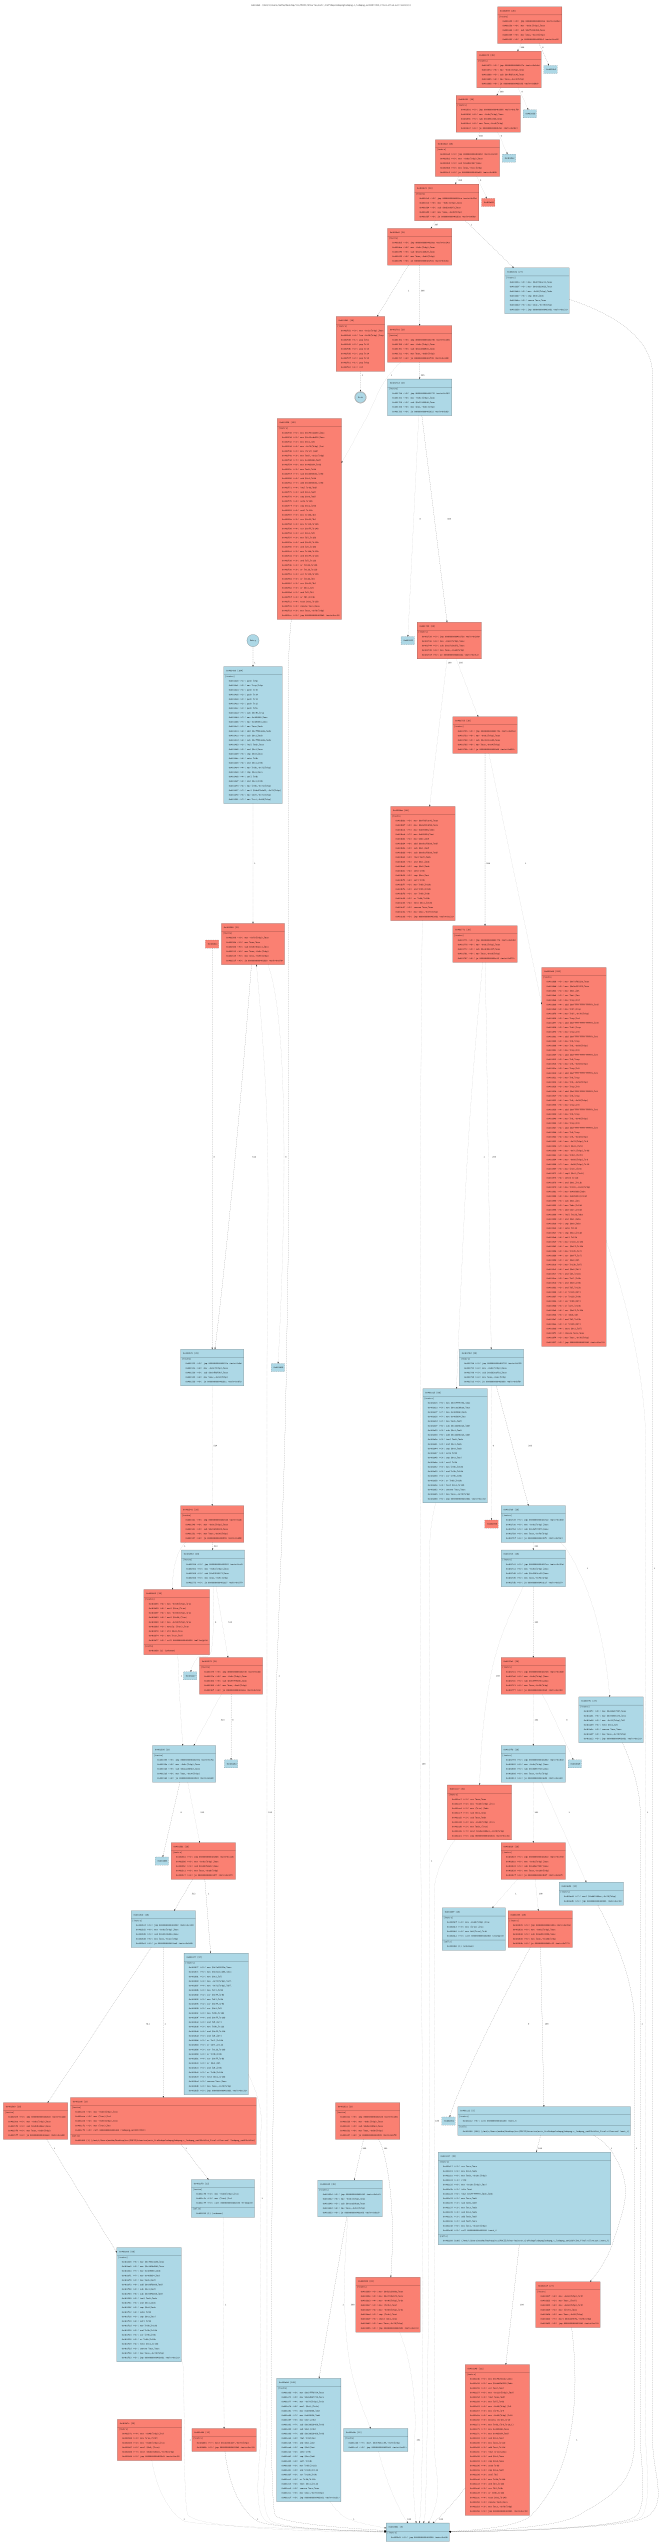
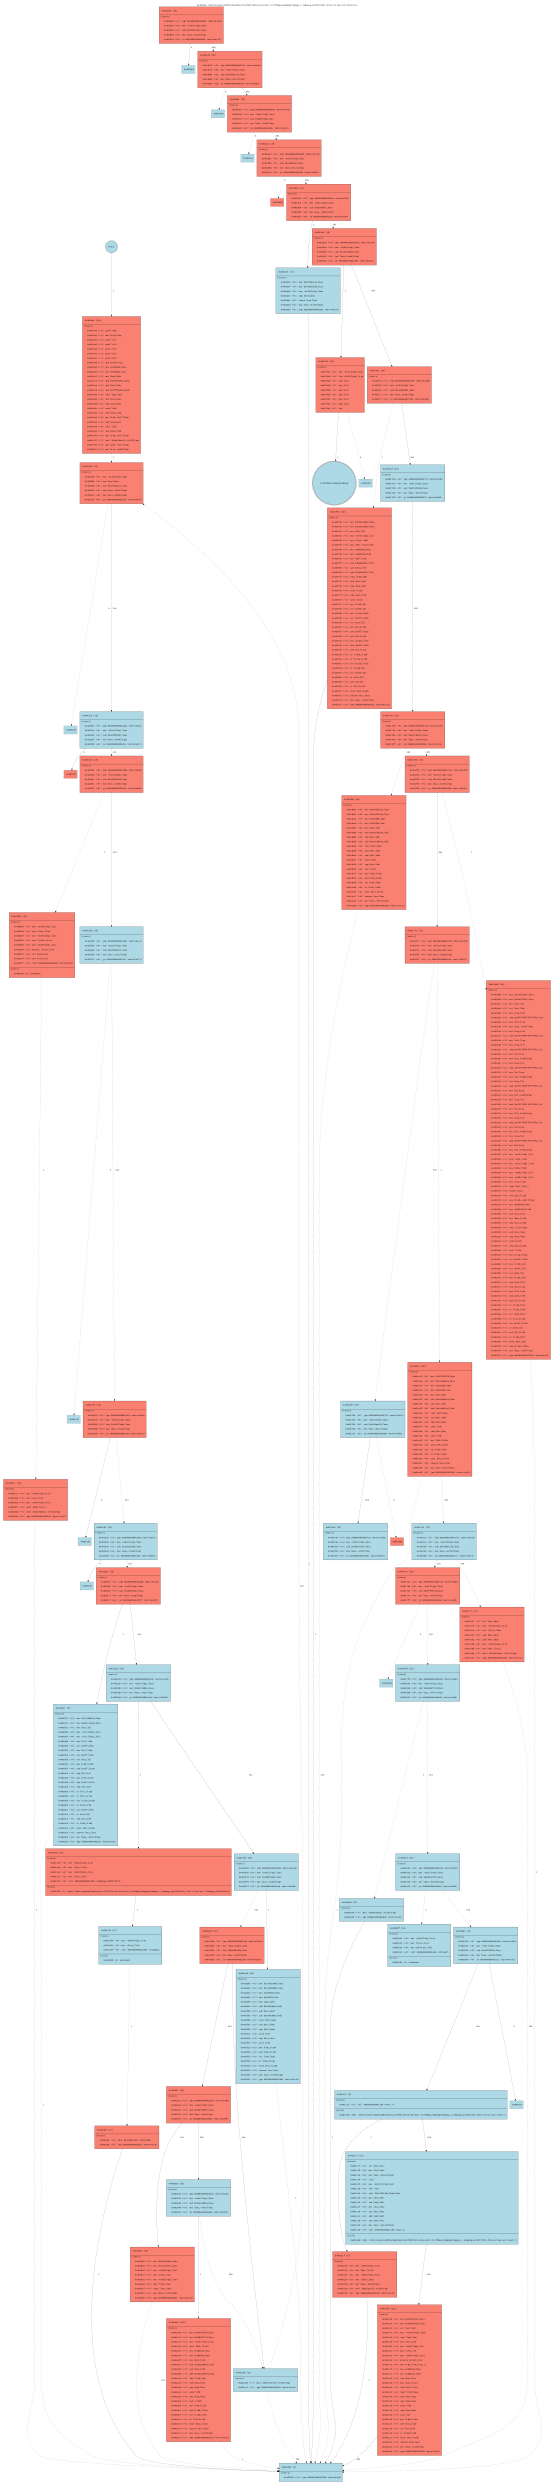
(360, 397) -> (334, 483)
(413, 525) -> (356, 445)
(253, 735) -> (112, 385)
(212, 1148) -> (77, 758)
(455, 1446) -> (440, 1419)
(533, 1545) -> (443, 1499)
(180, 1699) -> (39, 1228)
(611, 1720) -> none
(267, 1802) -> (299, 1410)
(533, 1861) -> (428, 1872)
(540, 1929) -> (486, 1945)
none -> (232, 1945)
(36, 2121) -> (266, 1872)
(309, 2440) -> (199, 2380)
